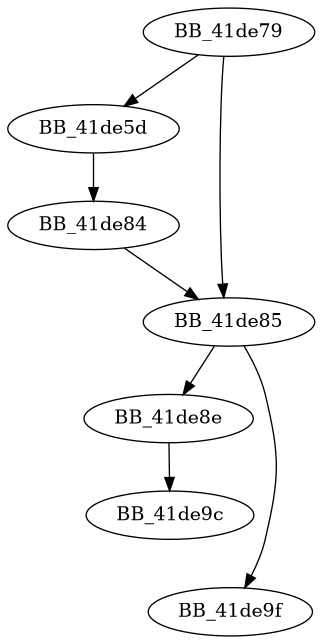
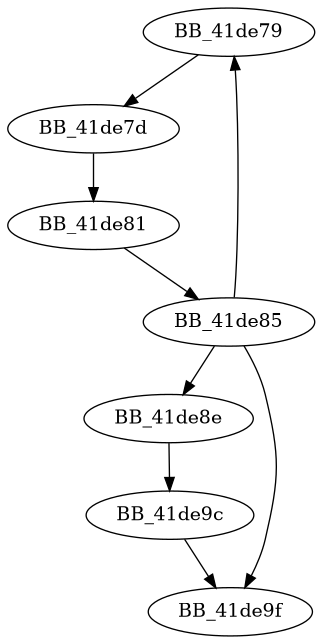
(94, 129) -> (94, 129)
(220, 170) -> (238, 184)
(94, 225) -> (94, 225)
none -> (197, 558)
